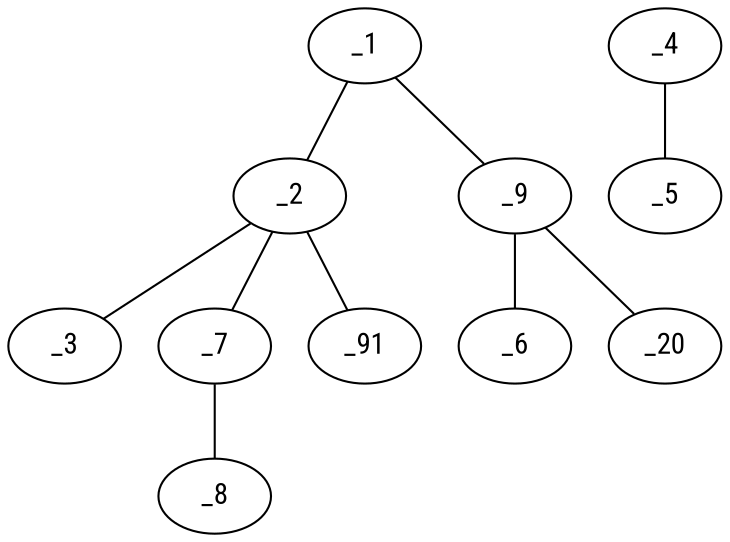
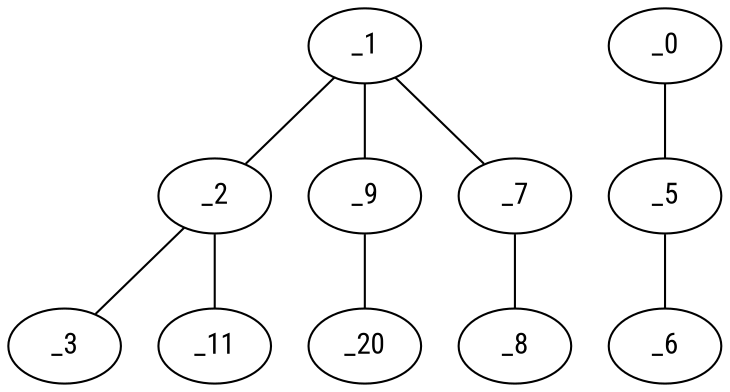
(665, 46) -> (665, 46)
(252, 271) -> (440, 121)
(515, 271) -> (665, 271)
(365, 346) -> (215, 346)
